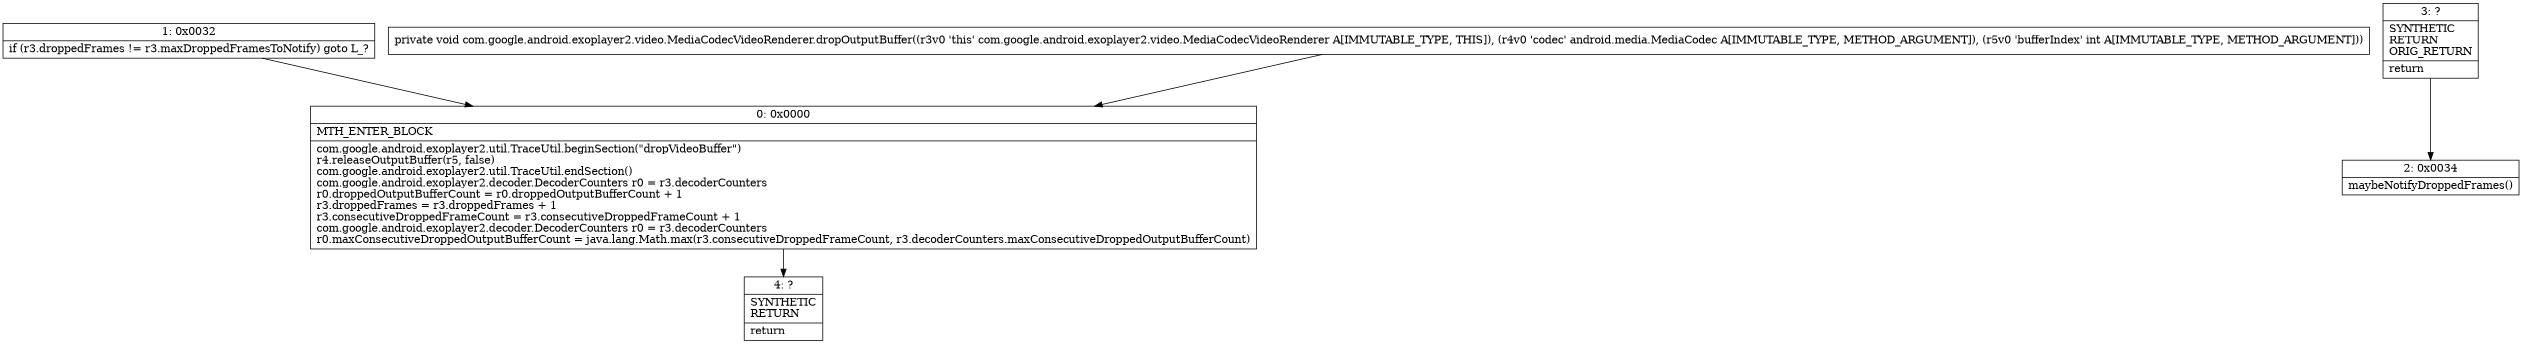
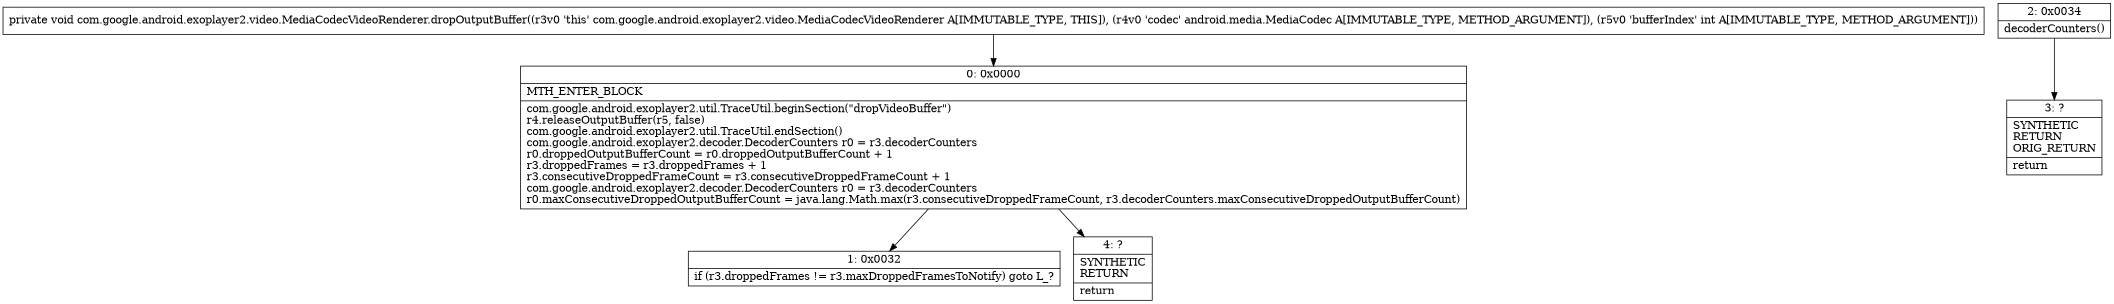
(364, 81) -> (912, 227)
(2431, 115) -> (2054, 65)
(2431, 186) -> (2054, 29)
